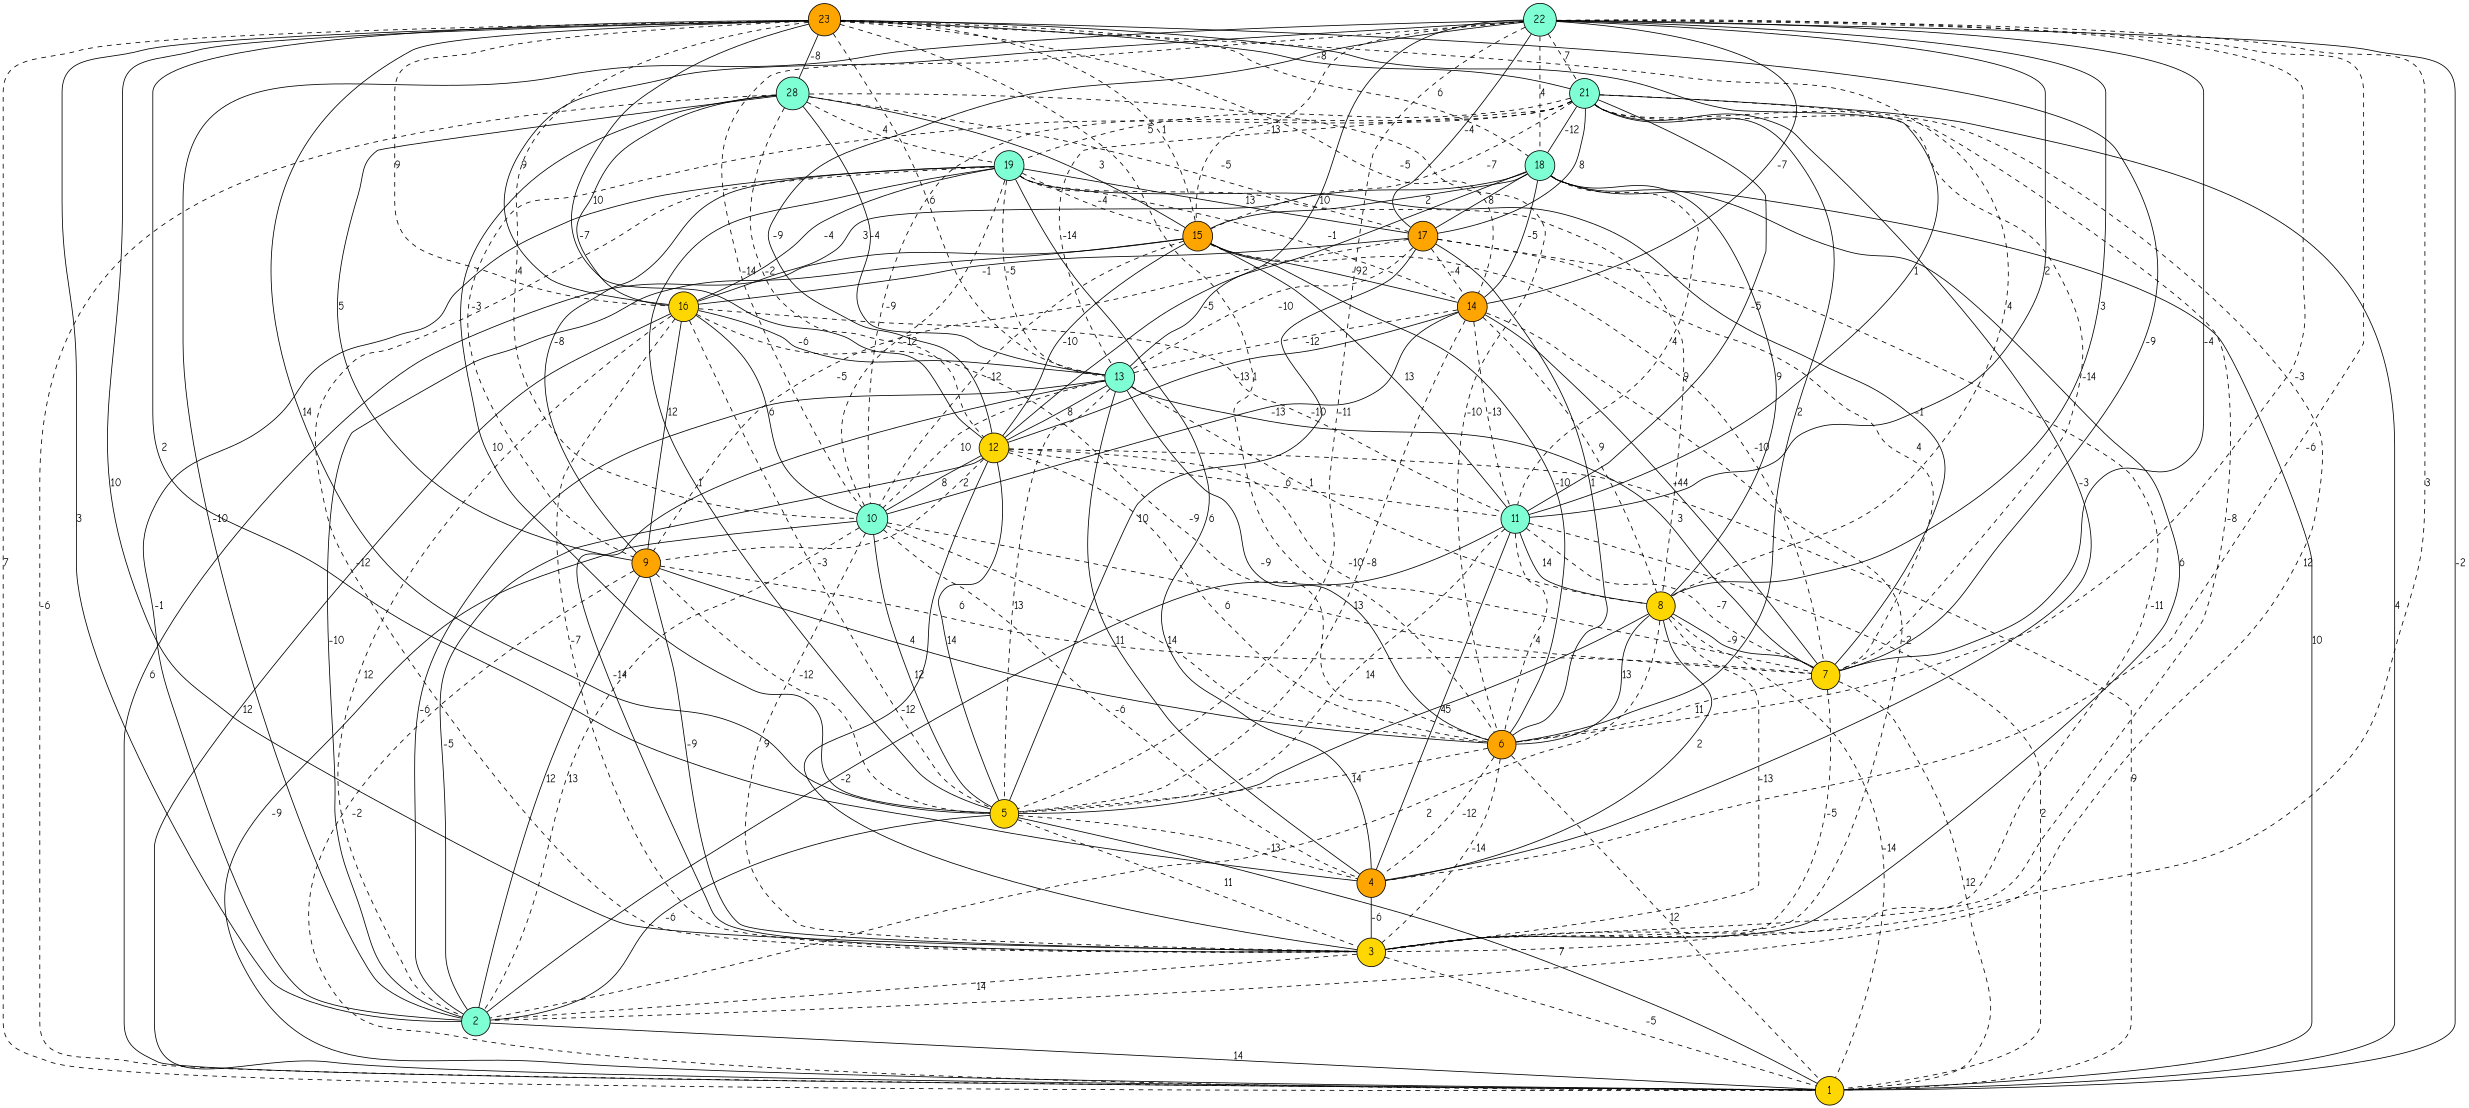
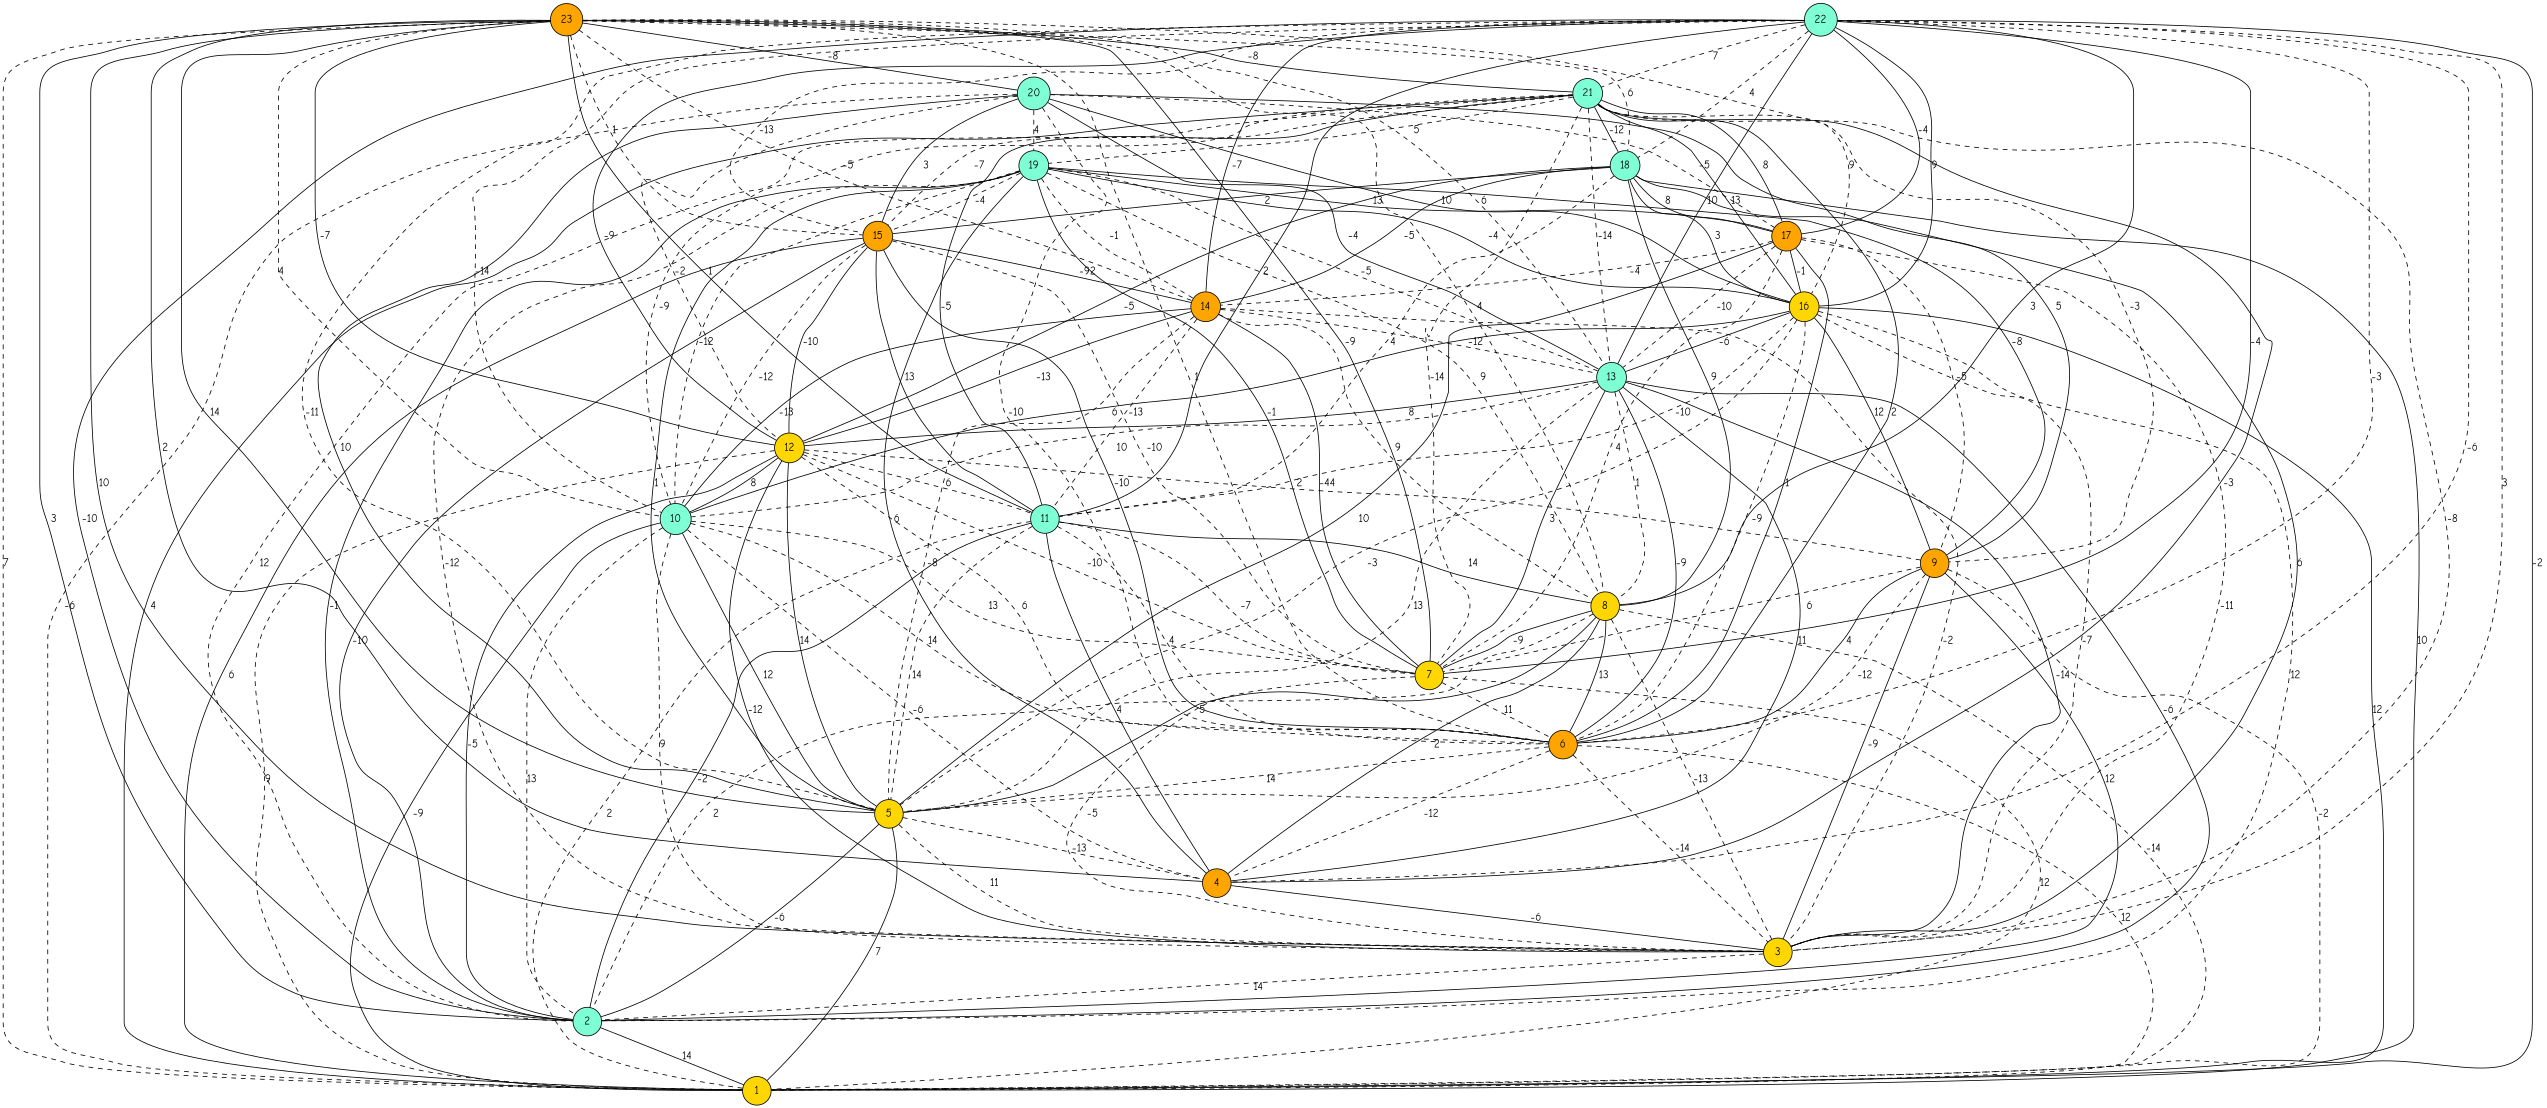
(793, 93) -> (1034, 93)
none -> (1709, 175)
(1600, 1022) -> none
